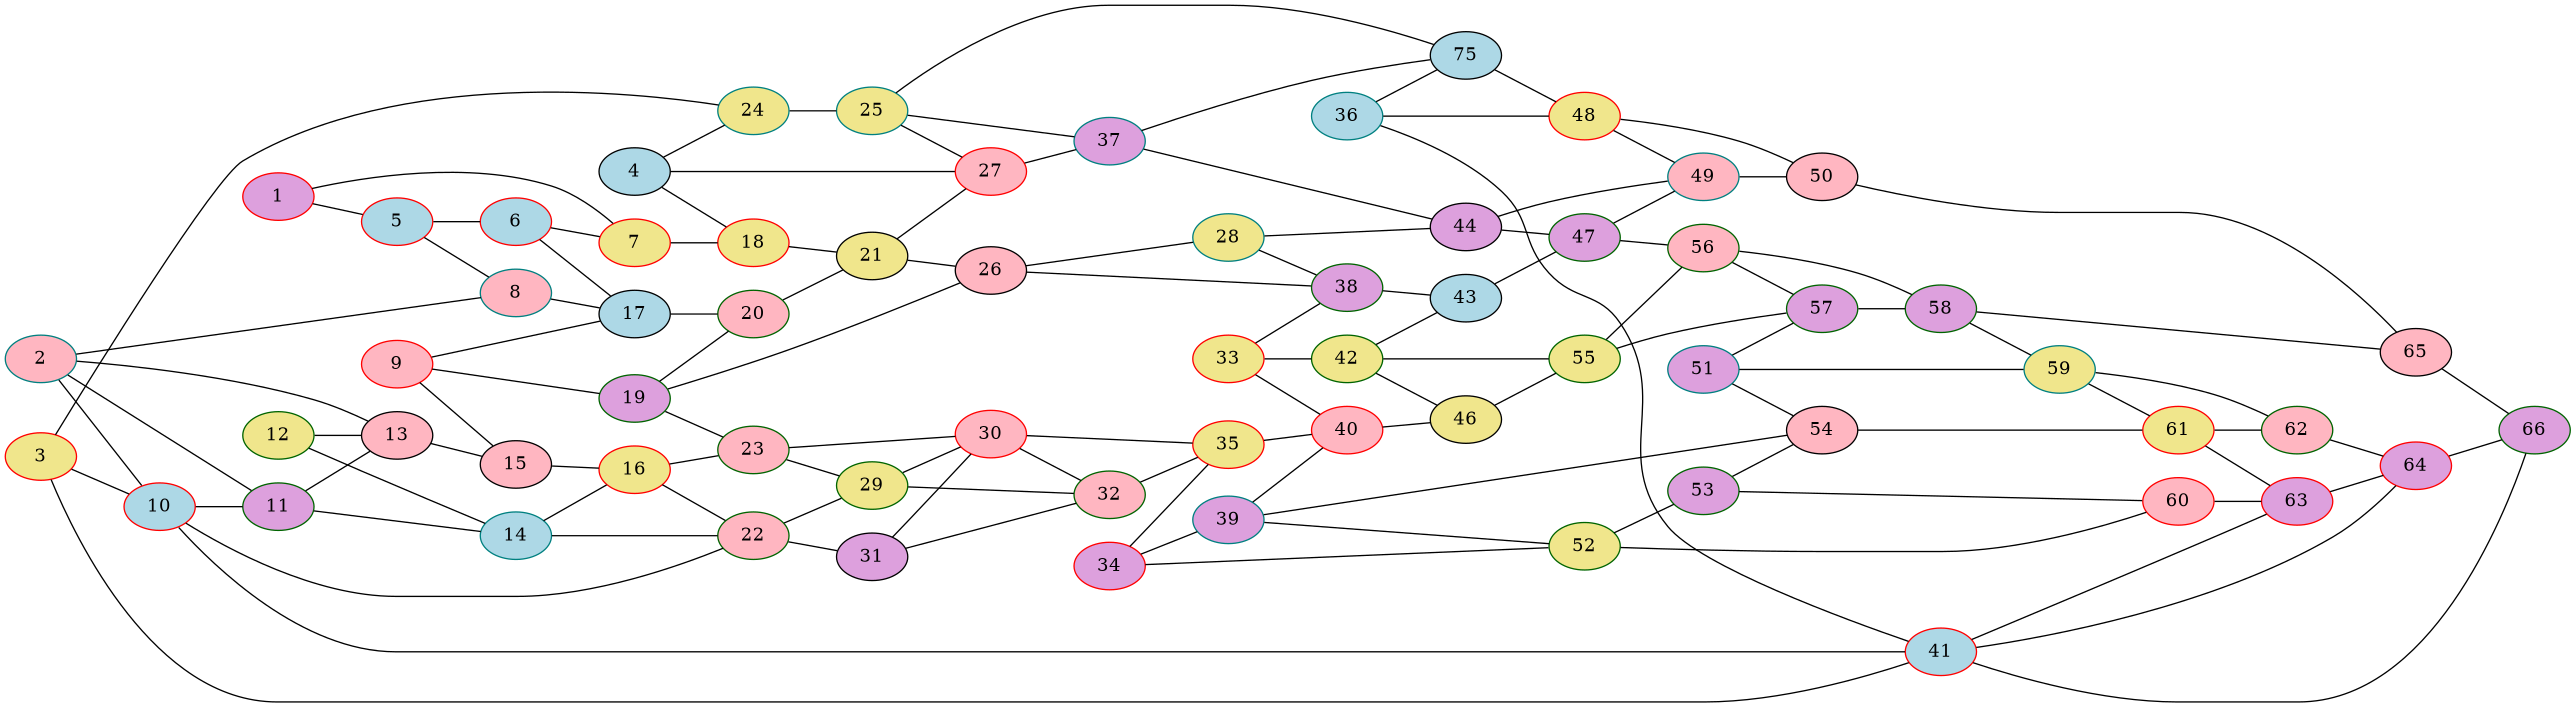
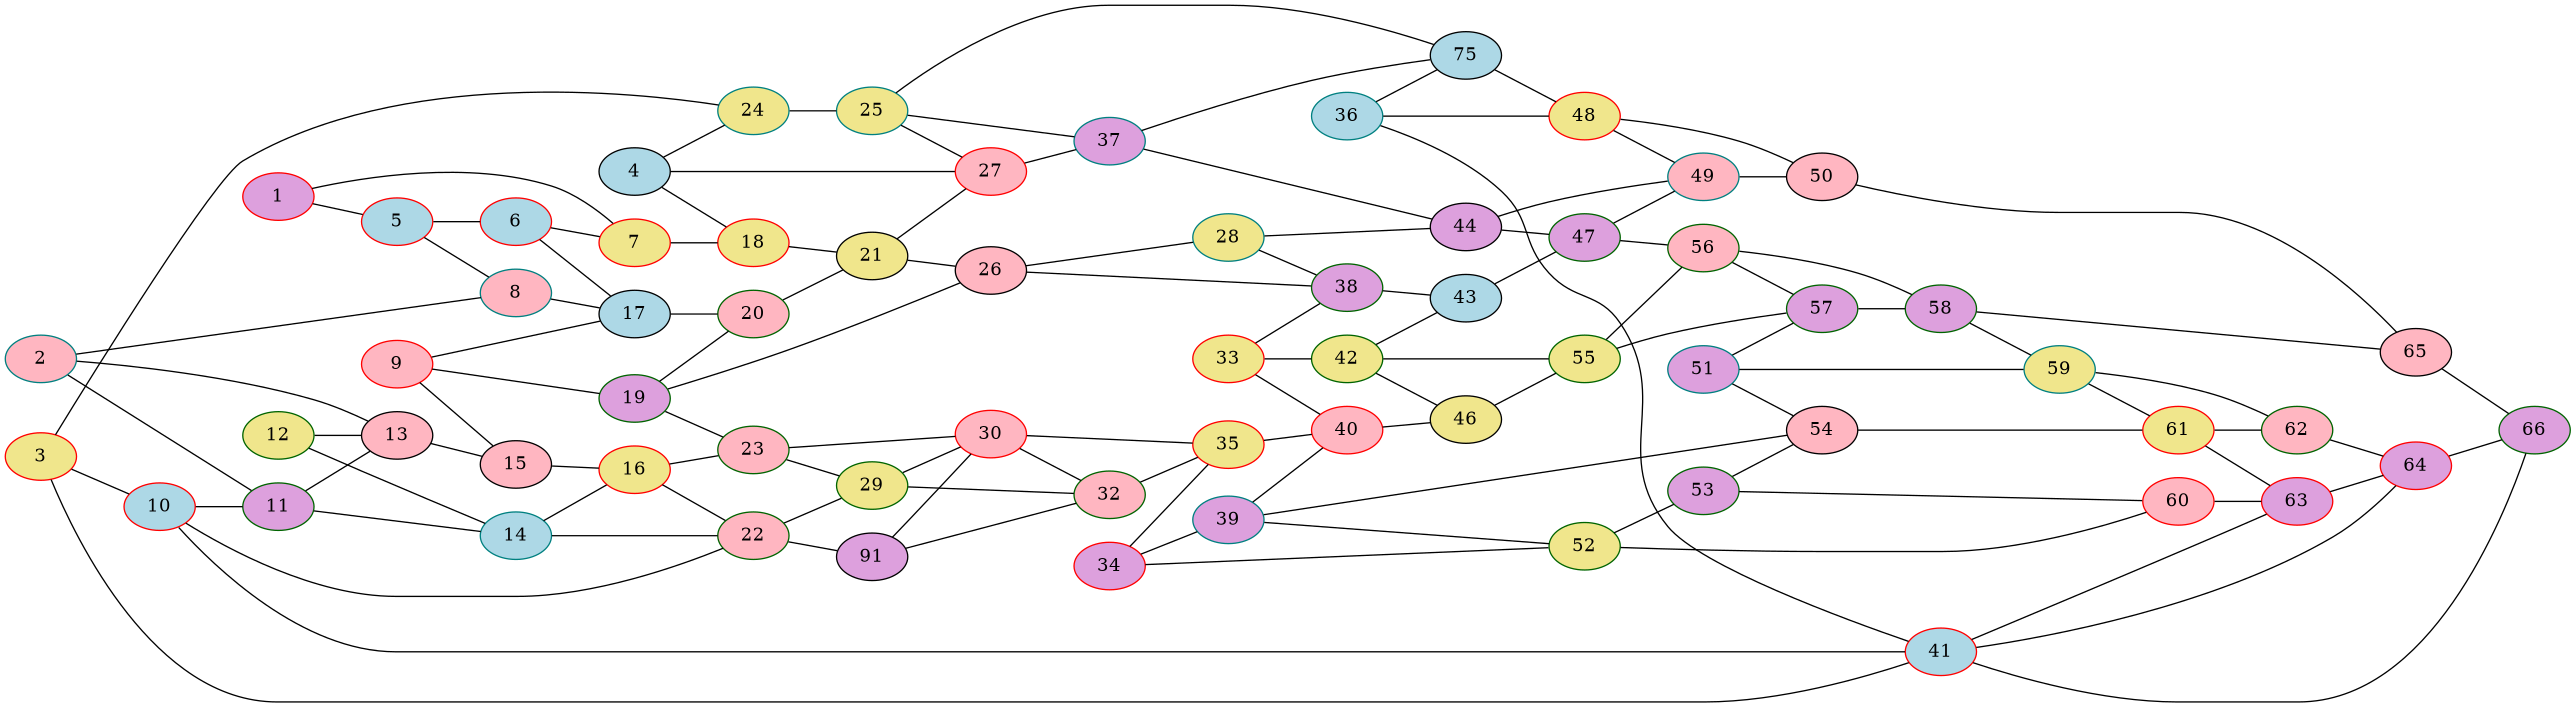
(100, 433) -> none
(872, 557) -> (872, 557)
